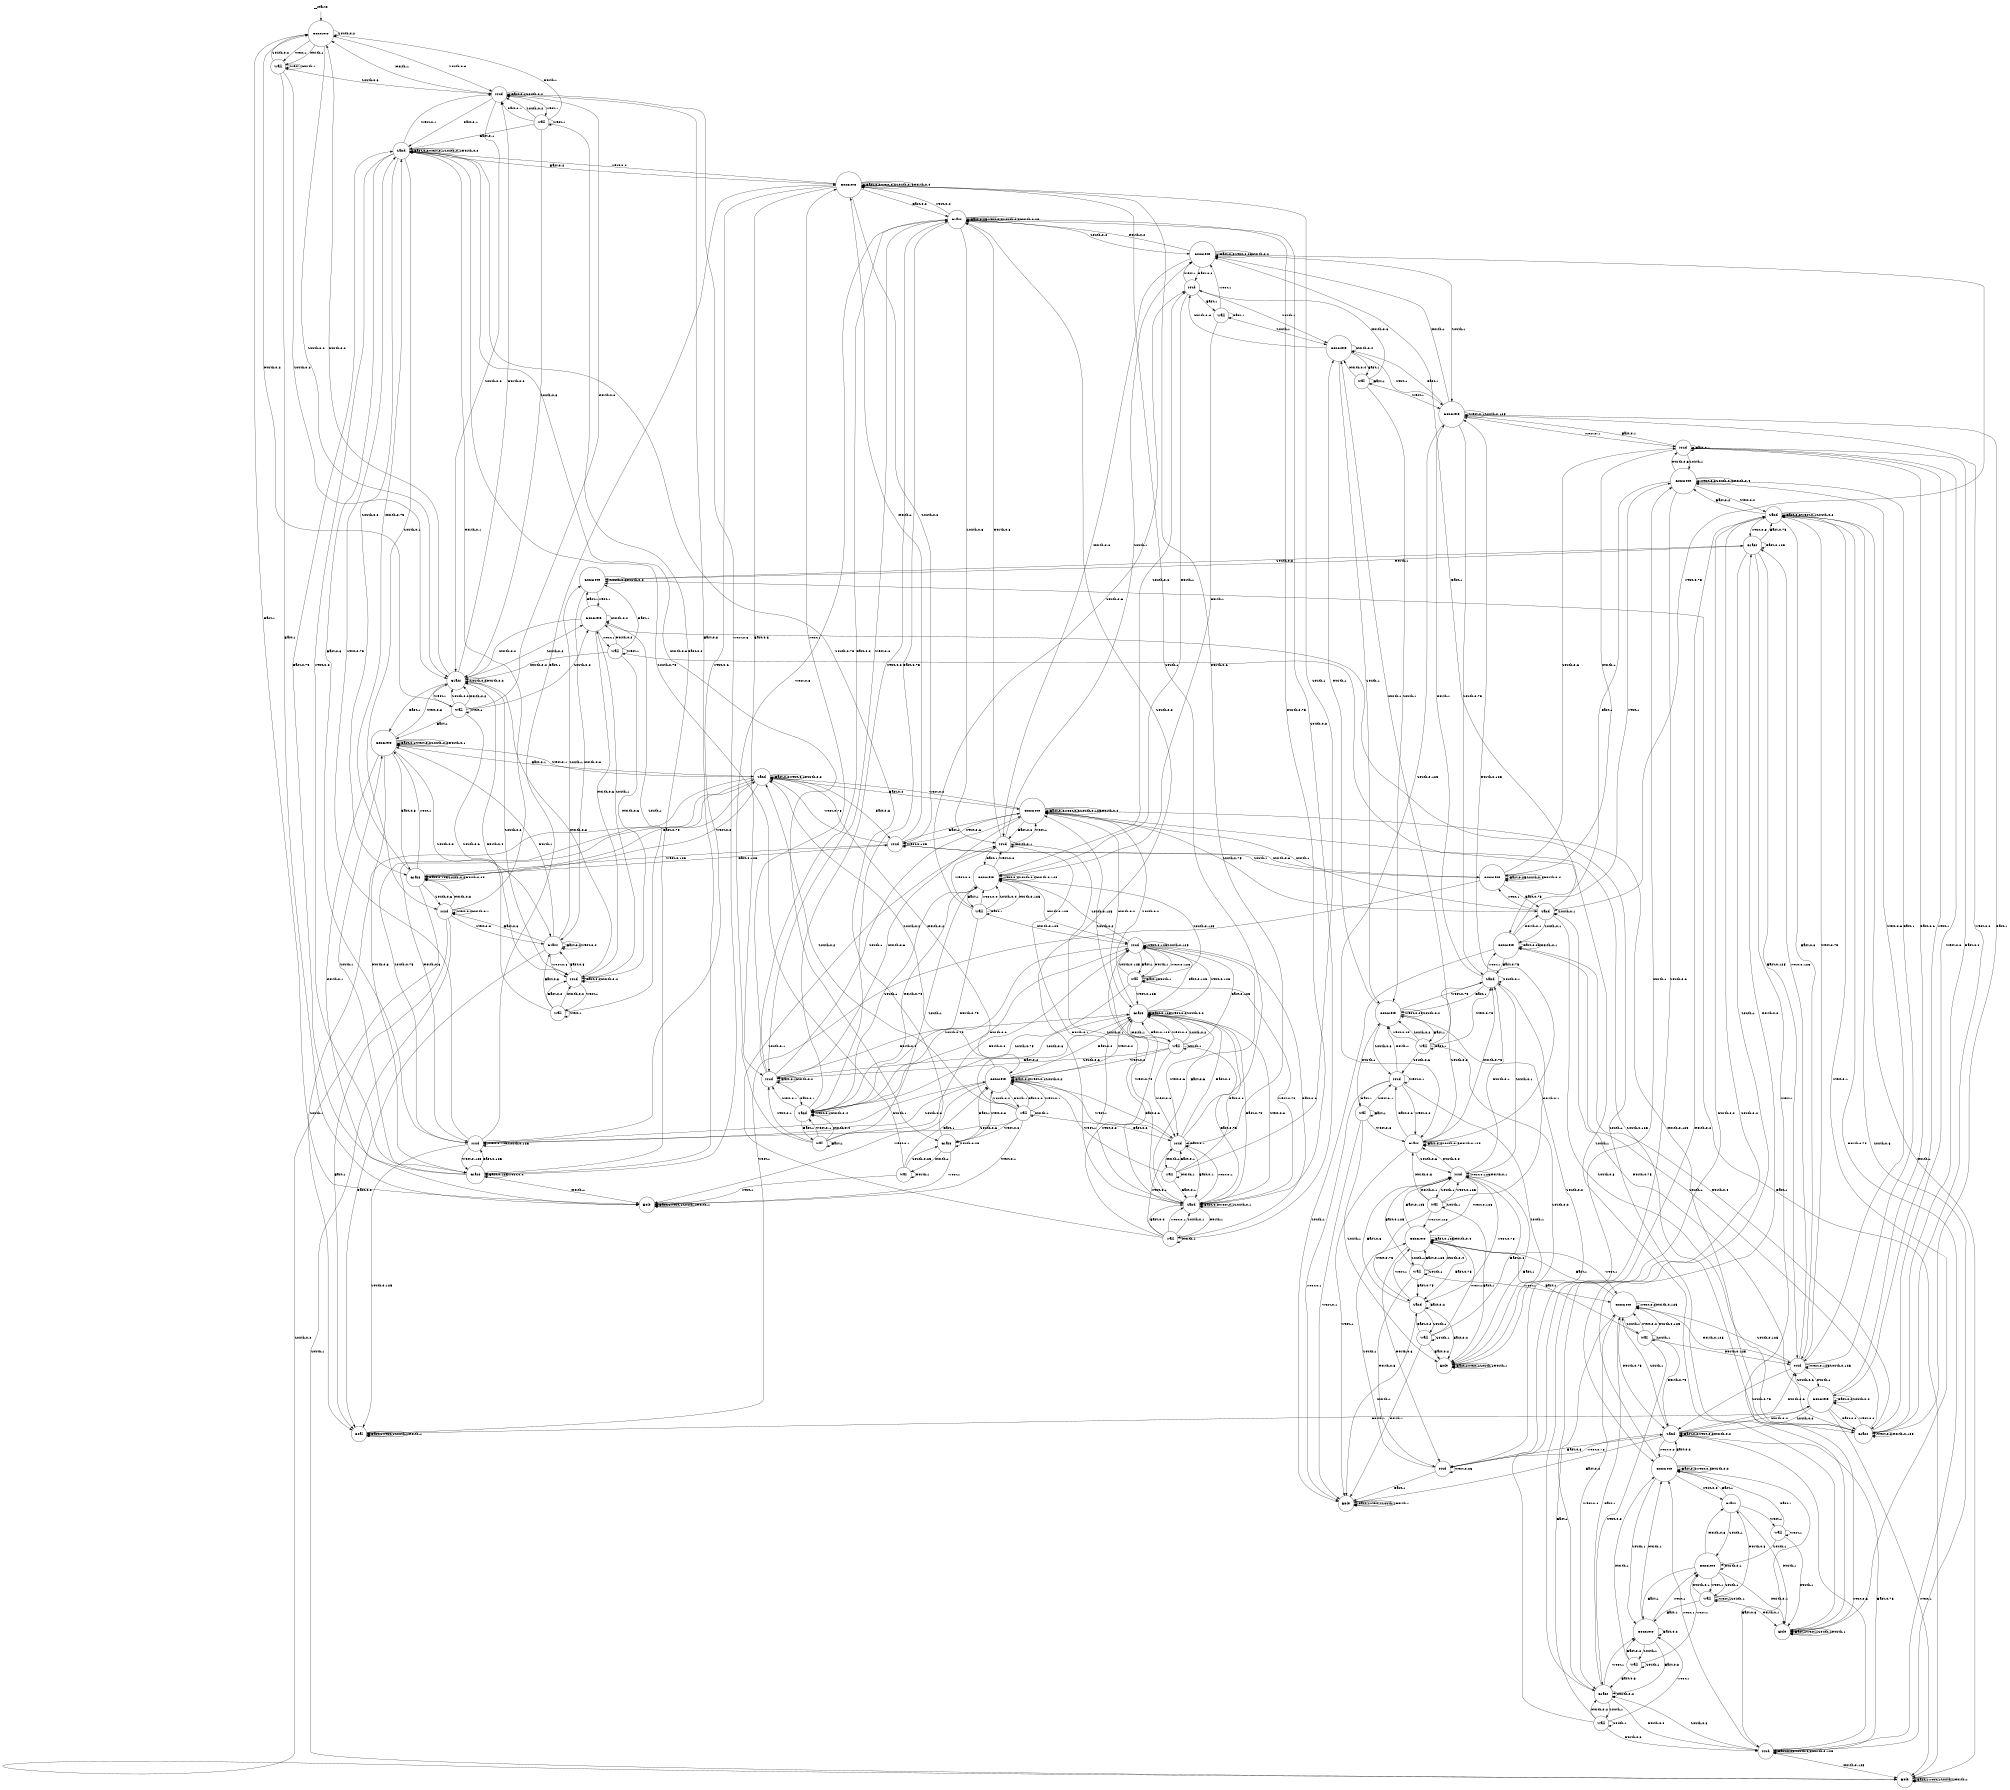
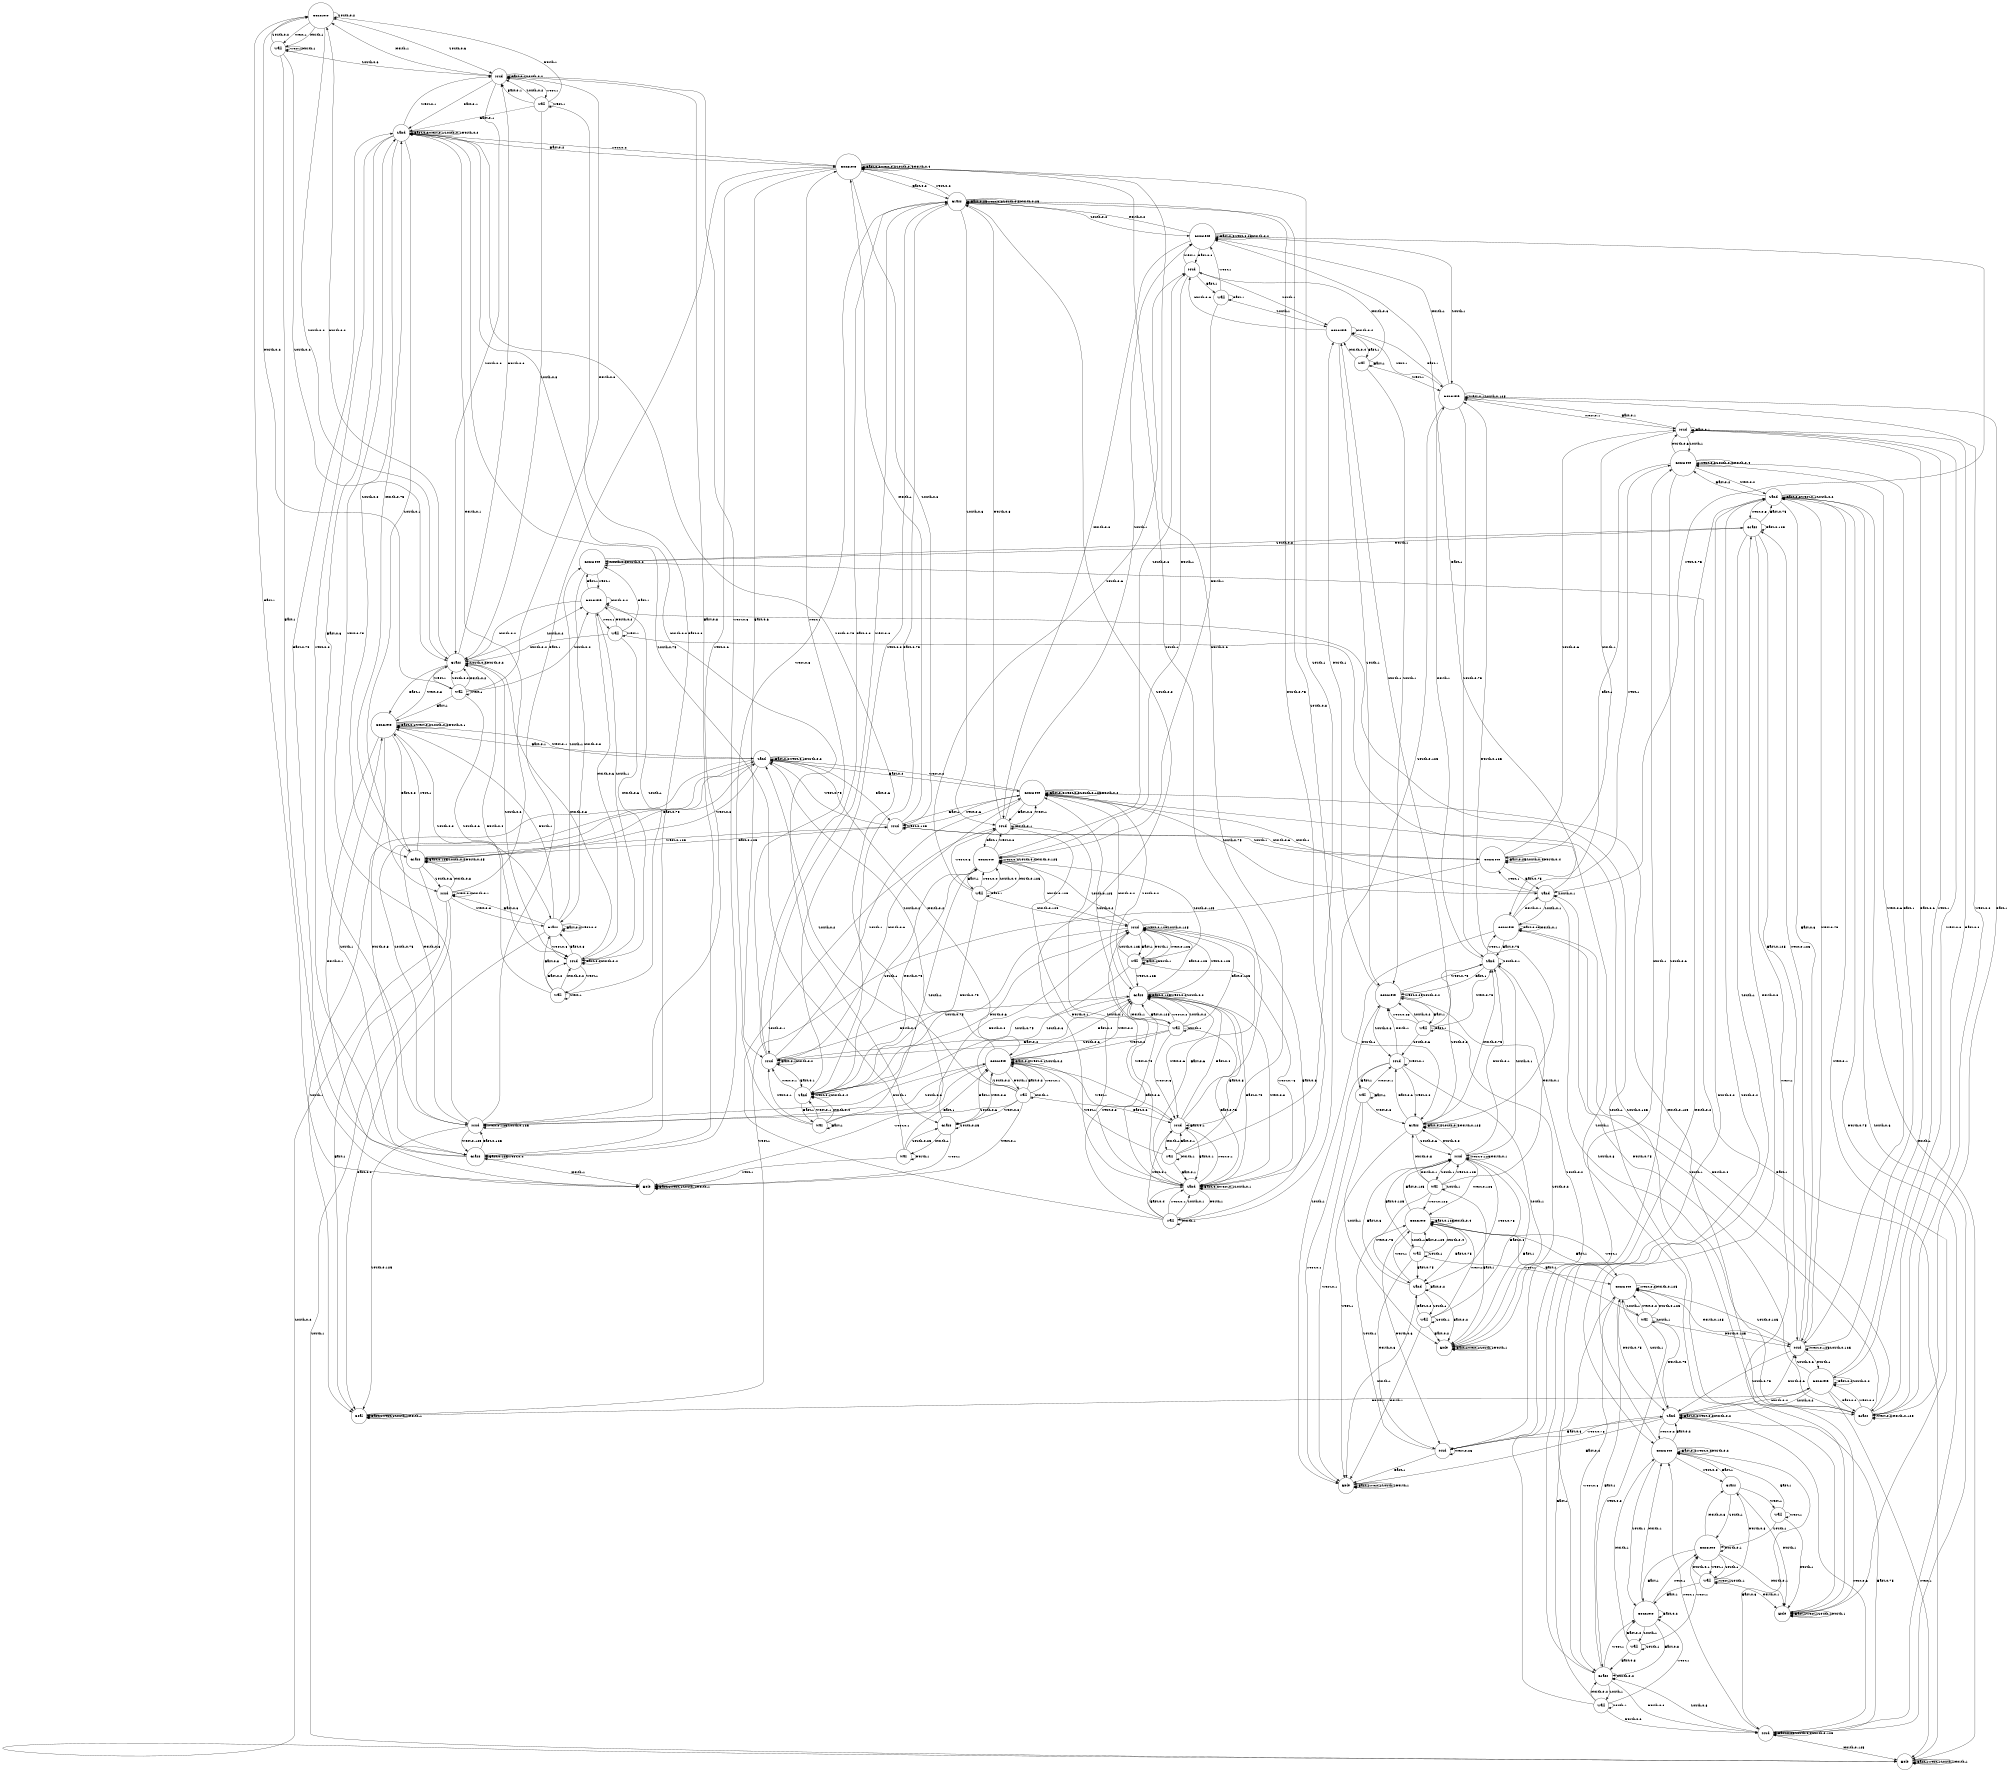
(321, 7) -> none
